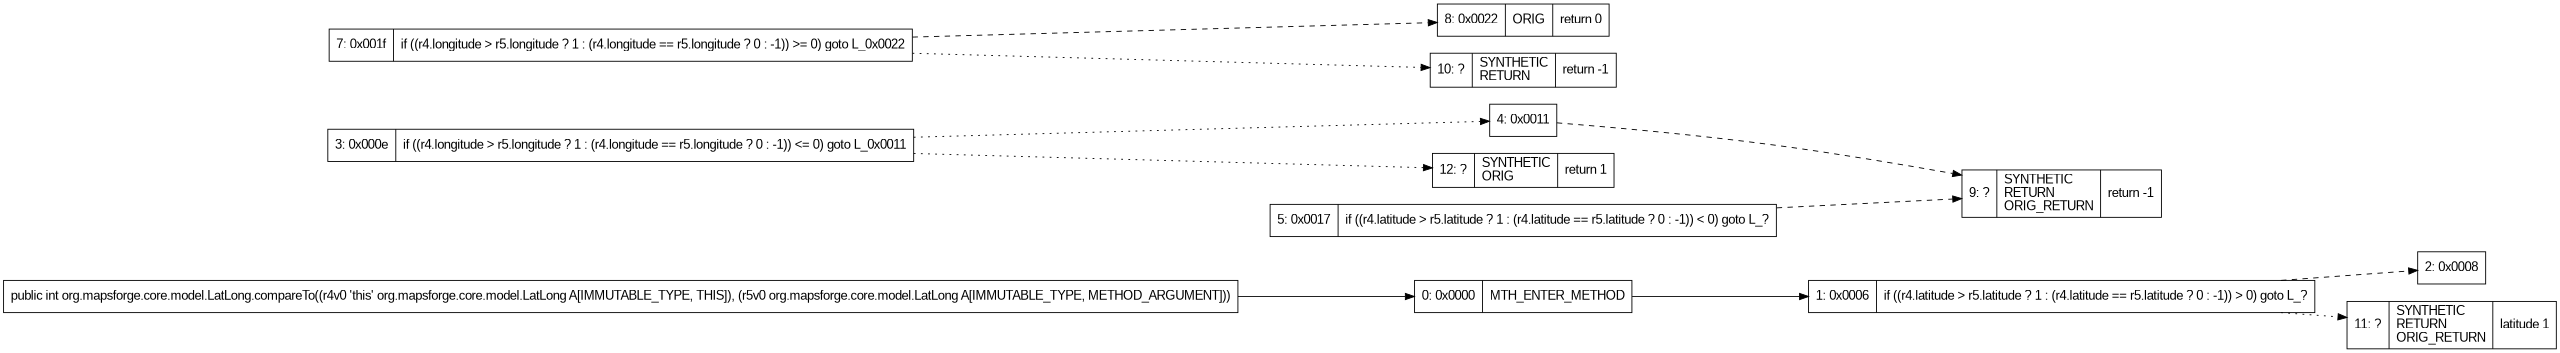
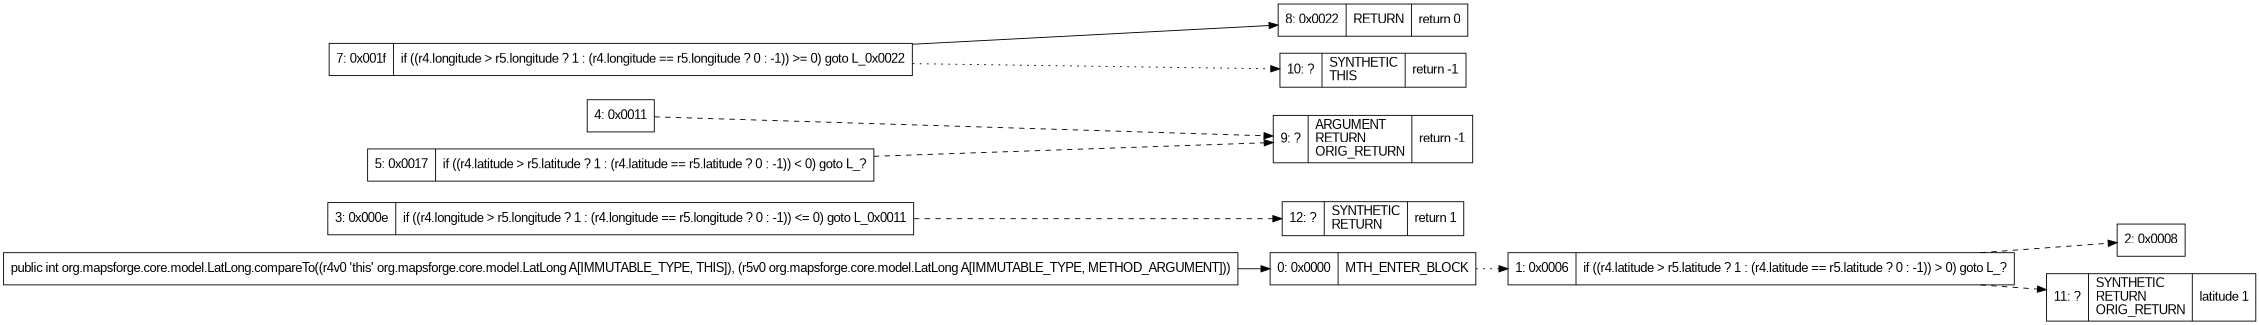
(1529, 20) -> (1379, 20)
(1170, 30) -> (1091, 35)
(1505, 76) -> (1343, 76)
(1197, 129) -> none
(1169, 161) -> (1093, 219)
(1498, 177) -> (1357, 225)
(2038, 180) -> (1351, 125)
(1557, 296) -> (1407, 268)
(1716, 297) -> (1487, 269)
(2310, 315) -> (2009, 287)
